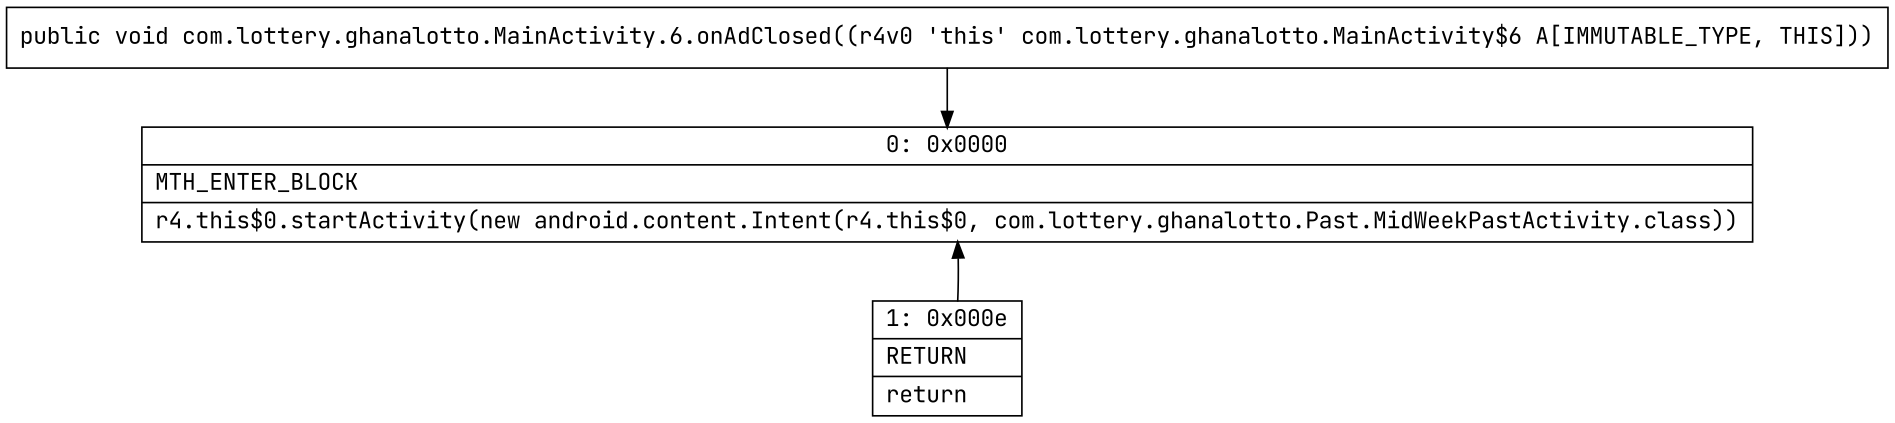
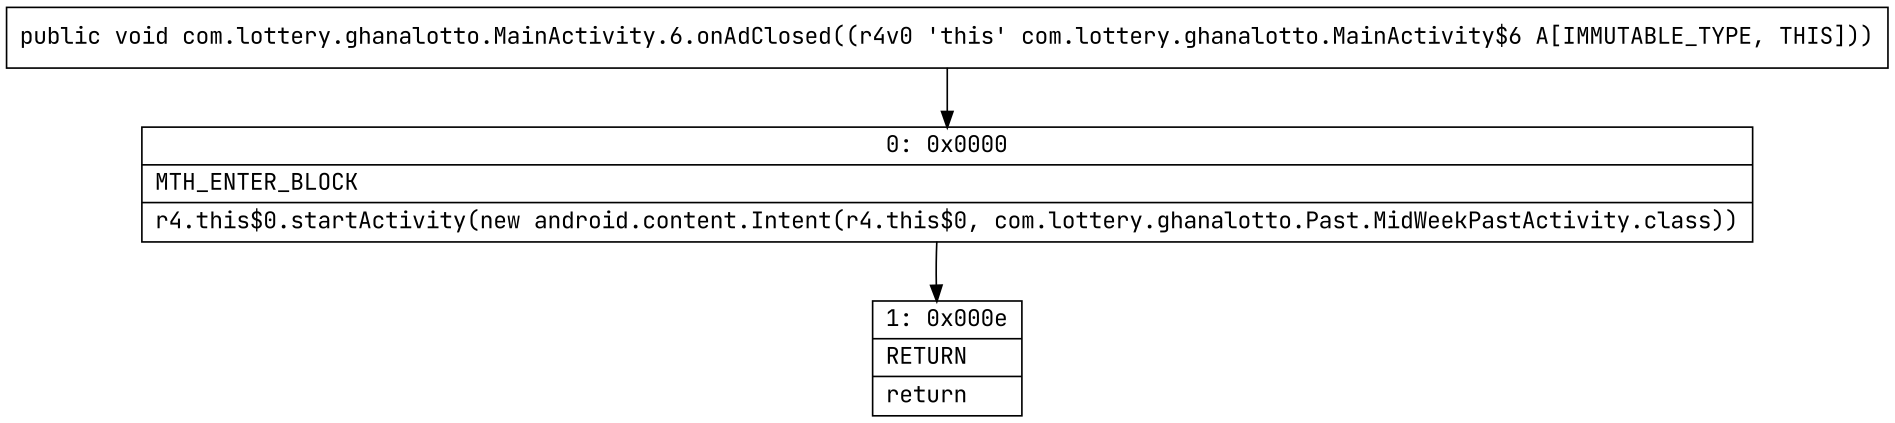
(958, 280) -> (936, 263)
